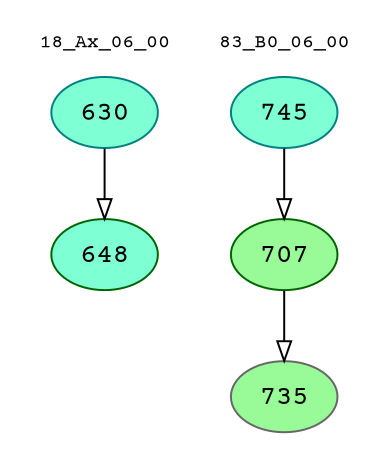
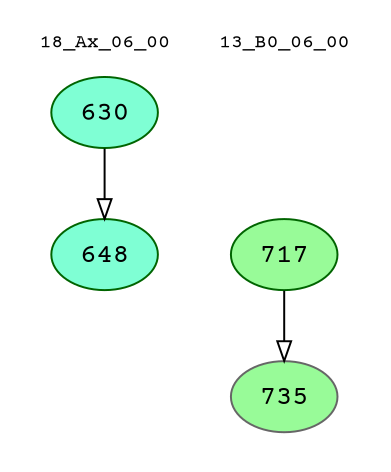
(285, 42) -> (285, 42)
(105, 112) -> (105, 112)
(284, 112) -> none
(284, 255) -> (284, 255)
